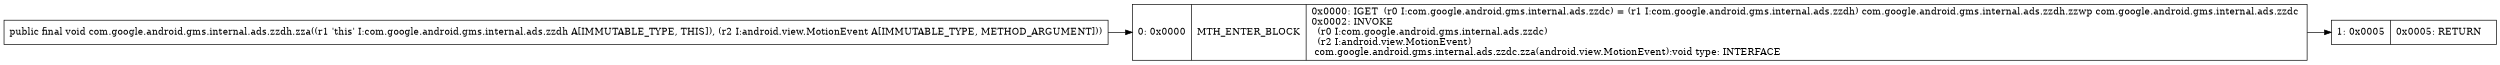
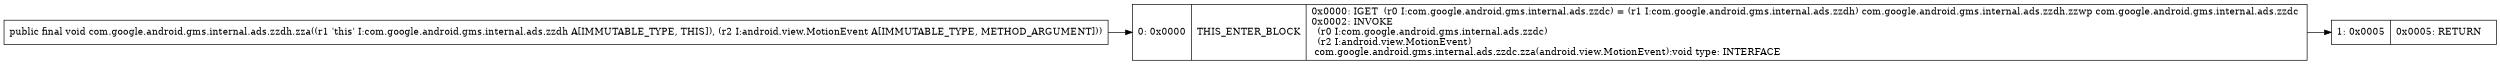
(1249, 32) -> (1249, 32)
